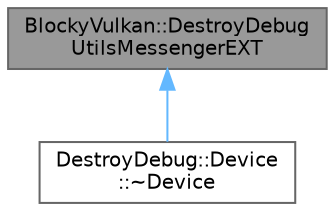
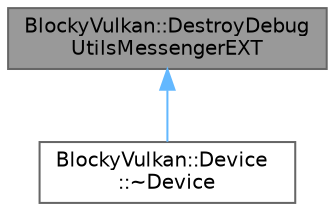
(167, 172) -> (167, 172)
